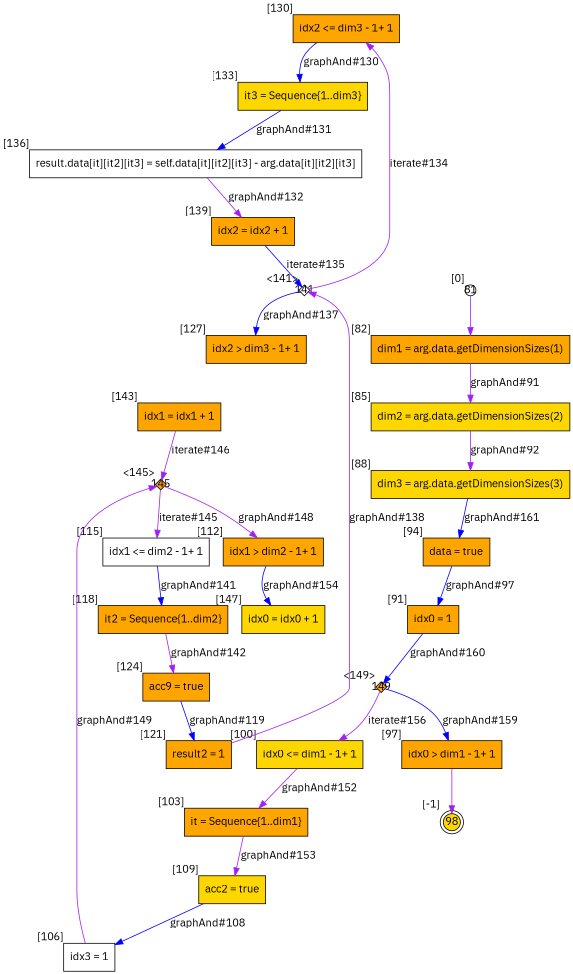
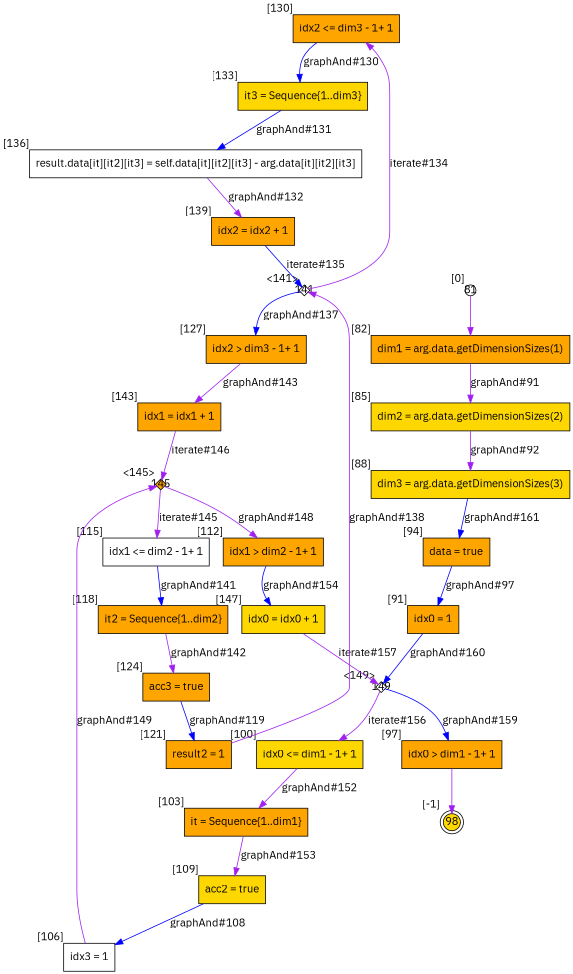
none -> (221, 381)
none -> (337, 657)
(176, 687) -> (176, 687)
(381, 687) -> (381, 687)
